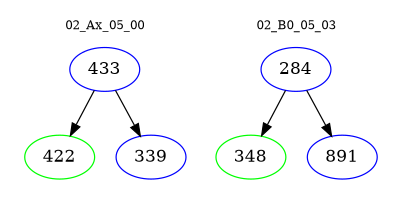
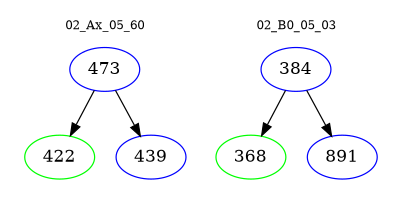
(105, 26) -> (105, 26)
(105, 69) -> (105, 69)
(296, 69) -> (296, 69)
(151, 157) -> (151, 157)
(251, 157) -> (251, 157)
